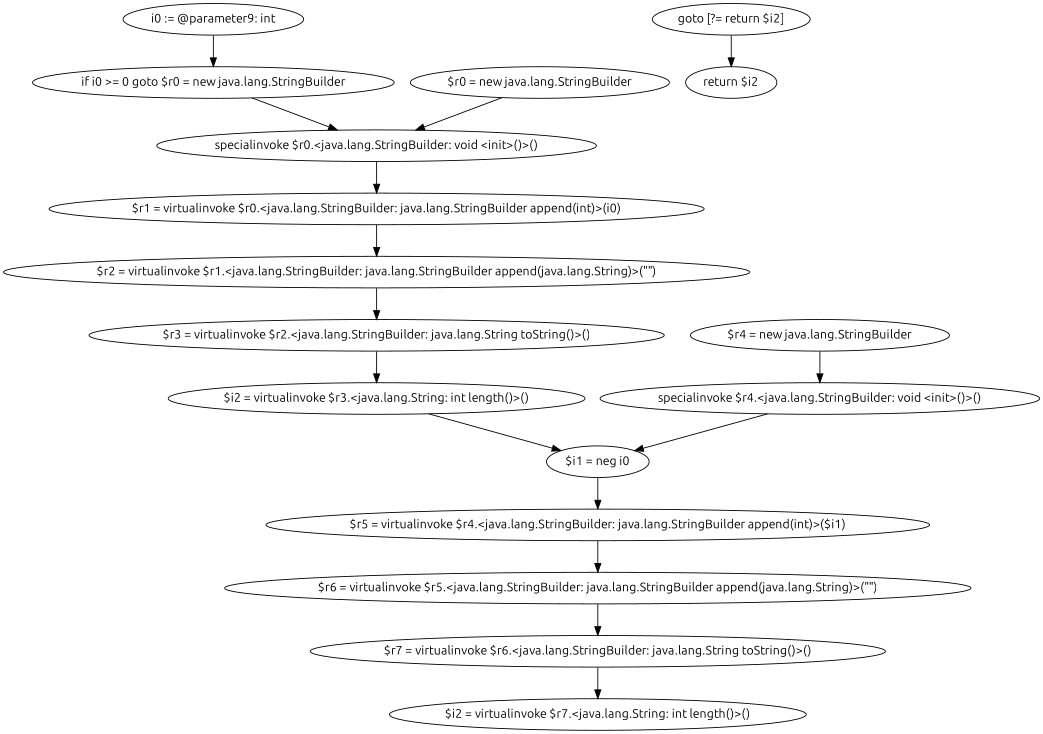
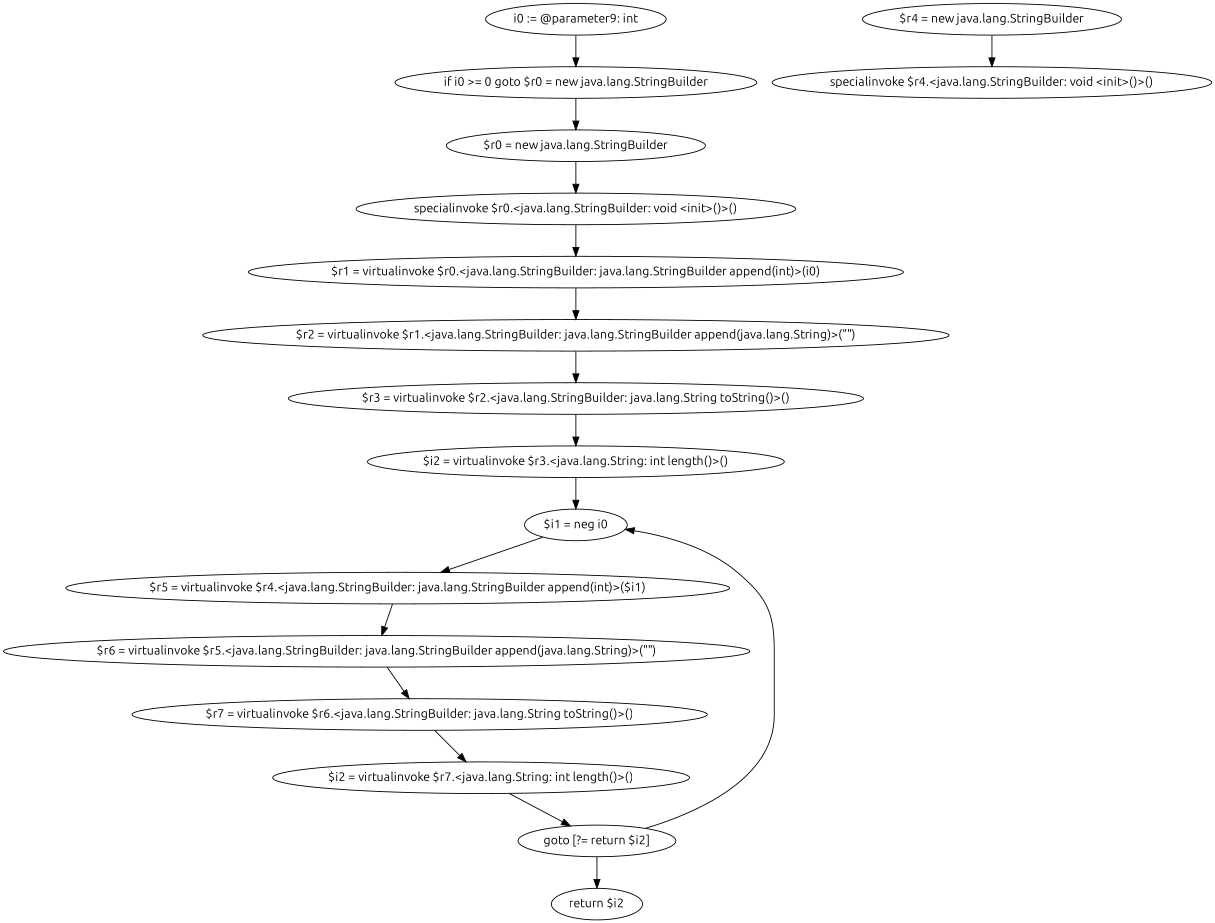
(290, 112) -> (576, 110)
(705, 431) -> (774, 673)
none -> (536, 808)
